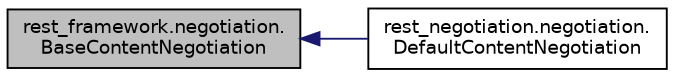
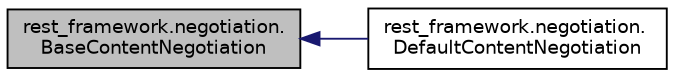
(518, 39) -> (518, 39)
